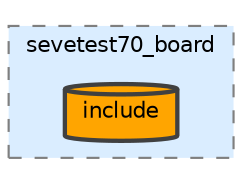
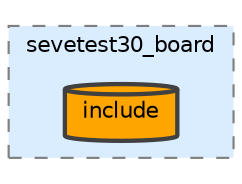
(121, 46) -> (121, 46)
